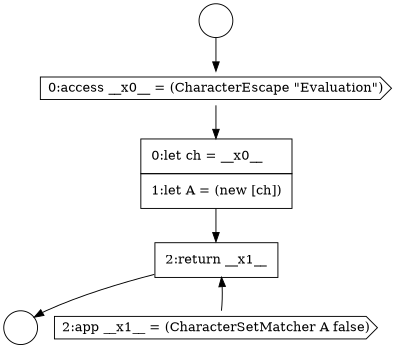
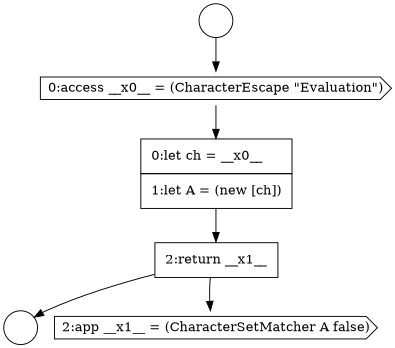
(222, 299) -> (210, 289)
